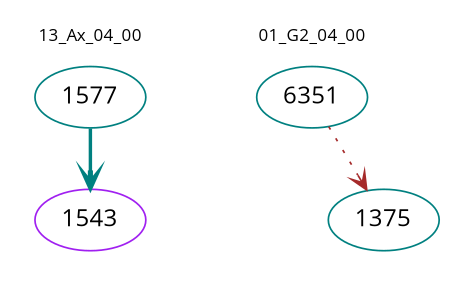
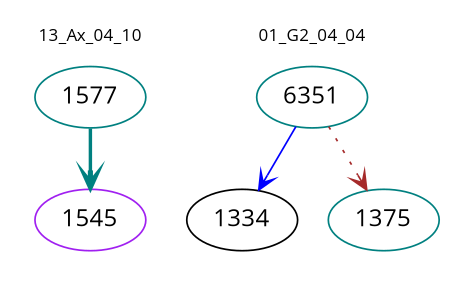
(90, 37) -> (90, 37)
(313, 37) -> (313, 37)
(90, 220) -> (90, 220)
none -> (242, 220)
